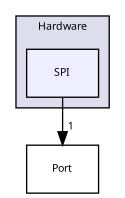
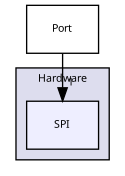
(63, 116) -> (63, 77)
